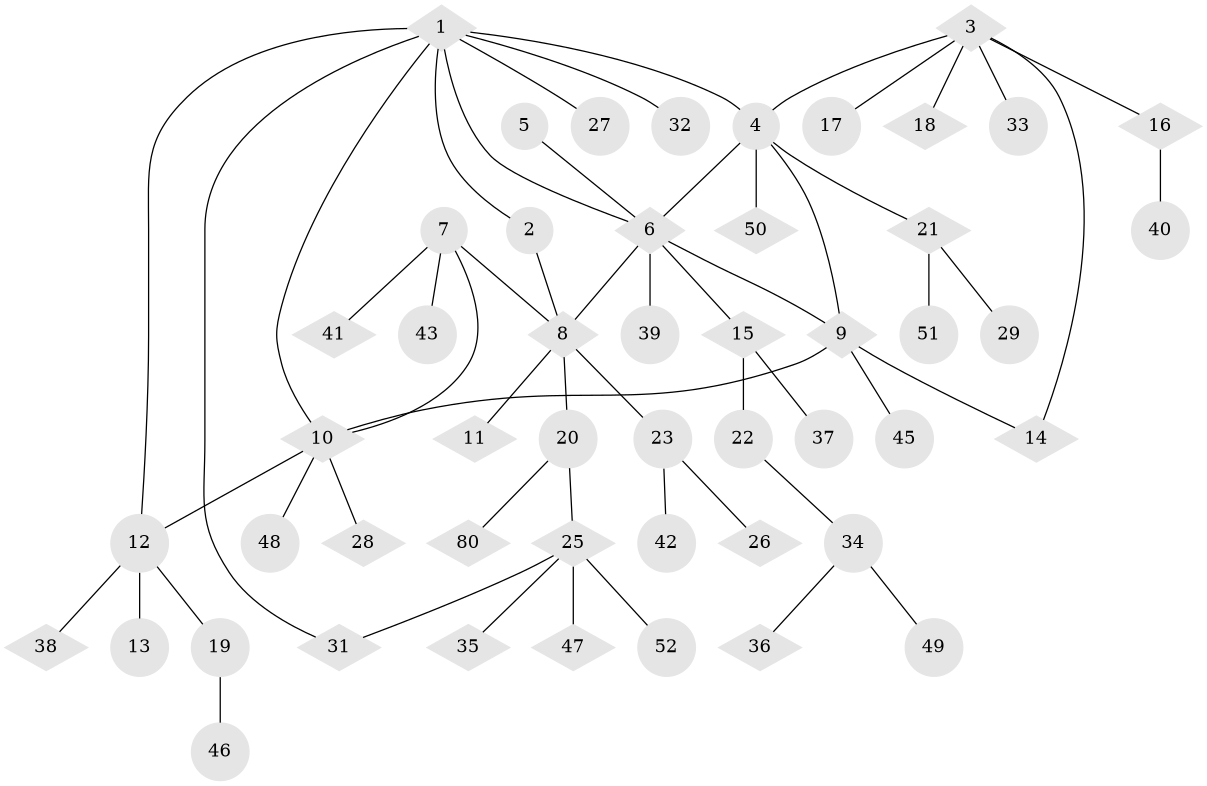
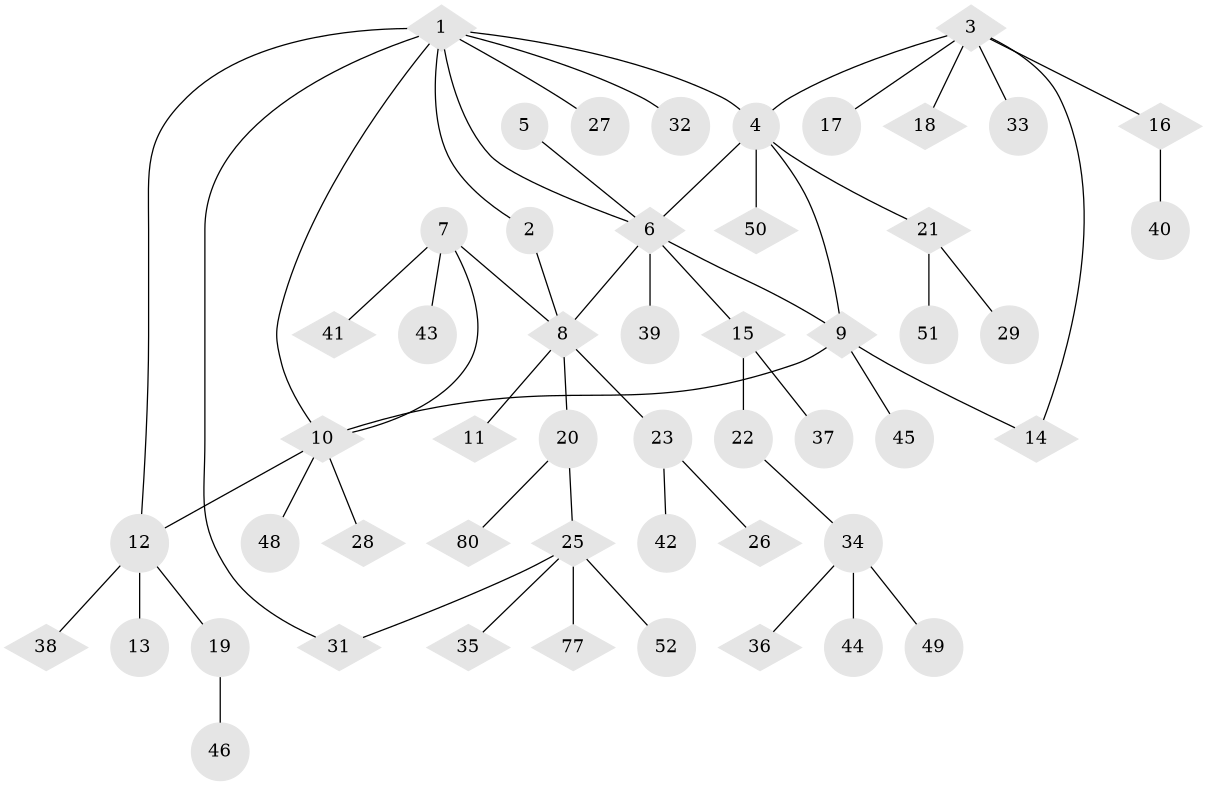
(573, 648) -> (573, 648)
none -> (853, 648)
